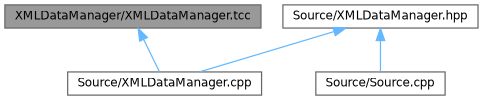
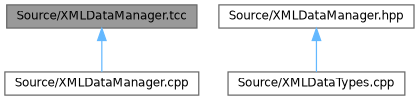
(133, 16) -> (102, 16)
(267, 52) -> none
(380, 84) -> (316, 84)
